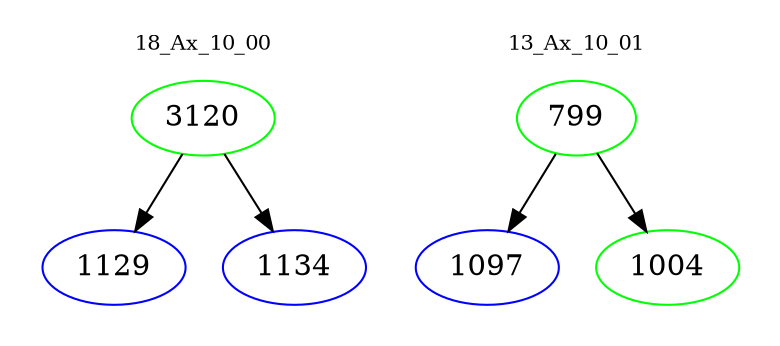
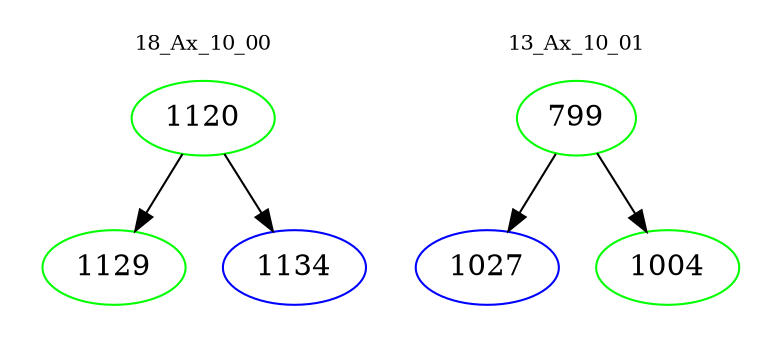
(203, 118) -> (203, 118)
(114, 267) -> (114, 267)
(487, 267) -> (487, 267)
